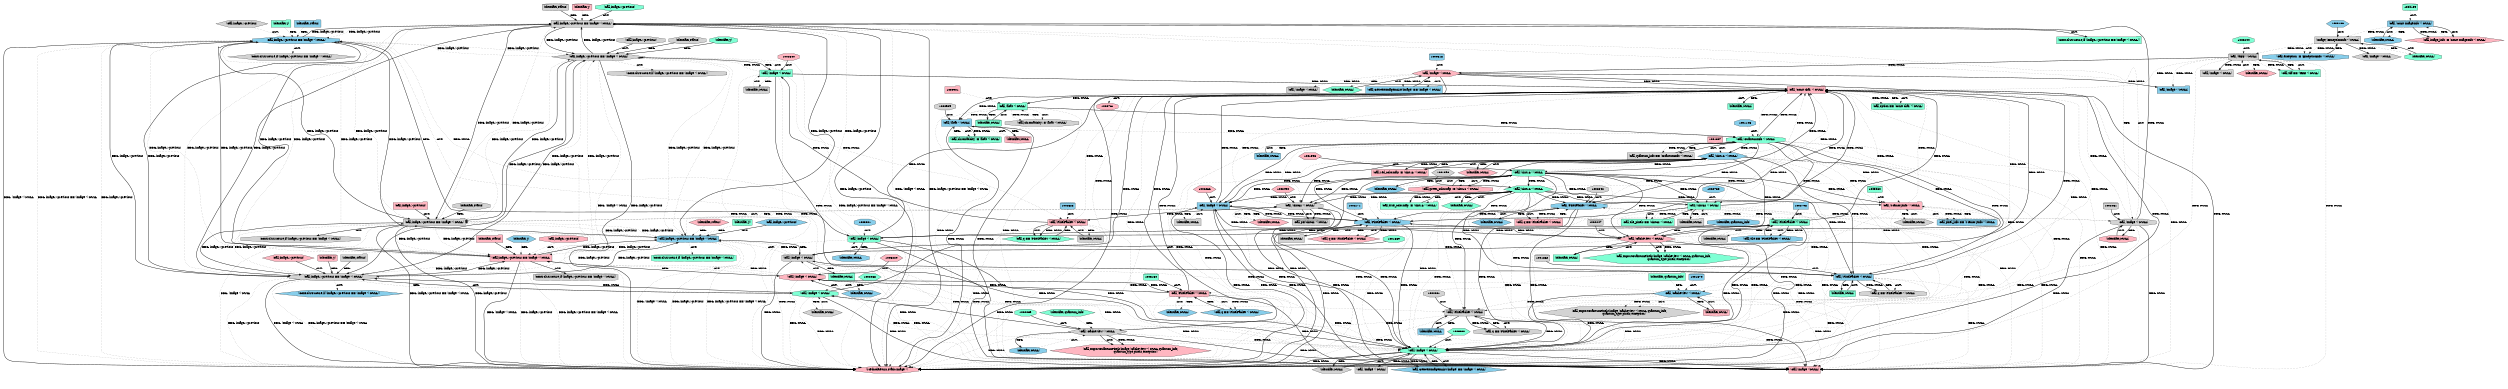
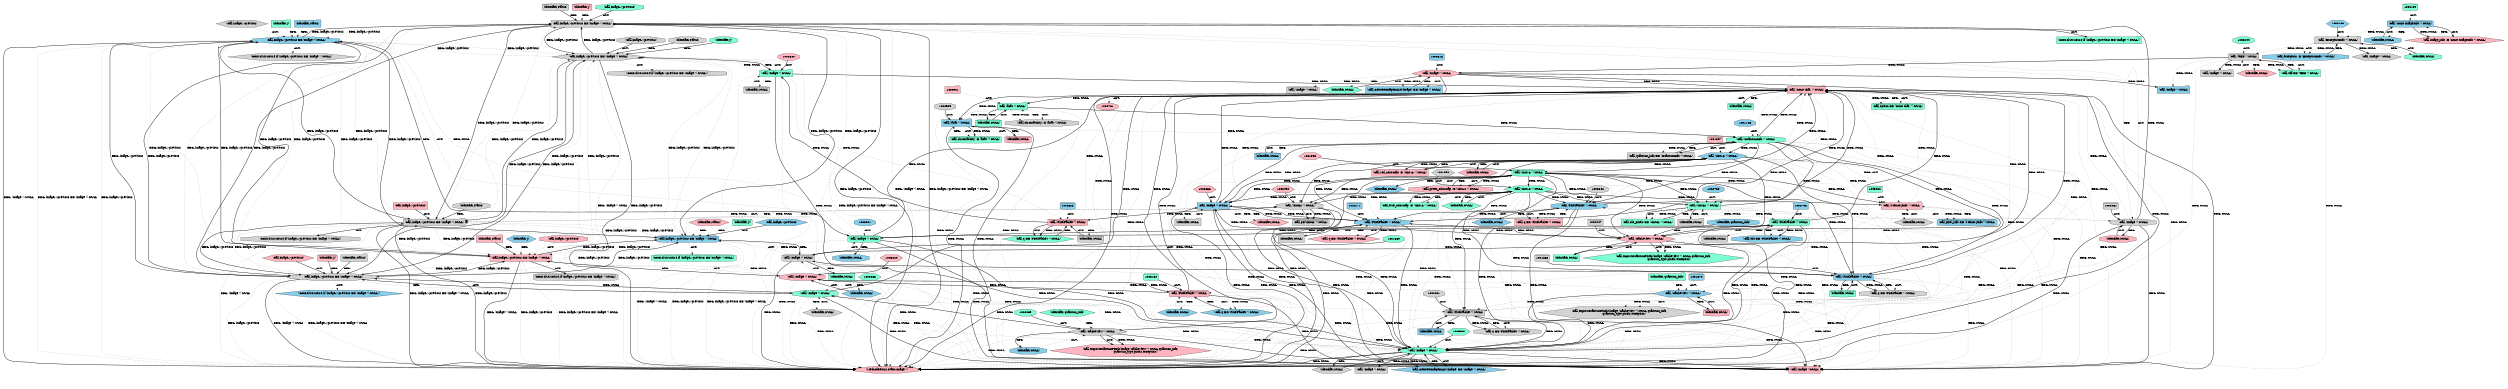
(2338, 40) -> (2338, 40)
(2032, 89) -> none
(1871, 173) -> (1871, 173)
